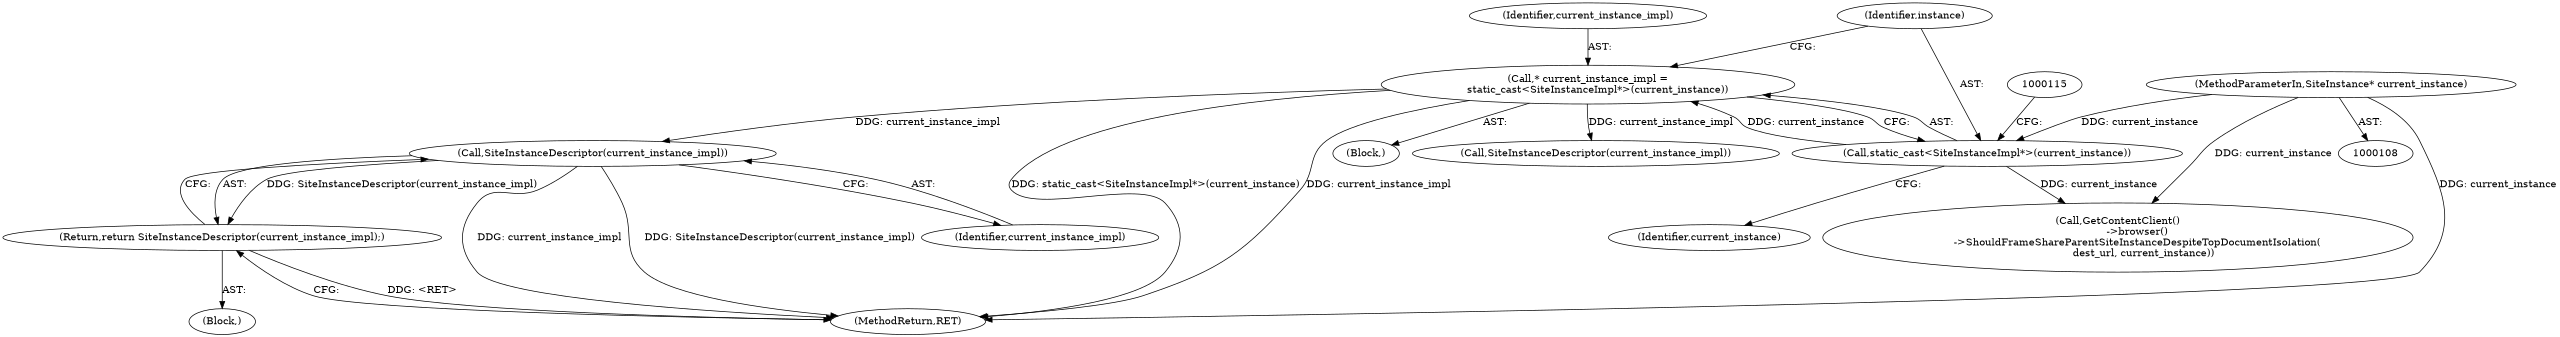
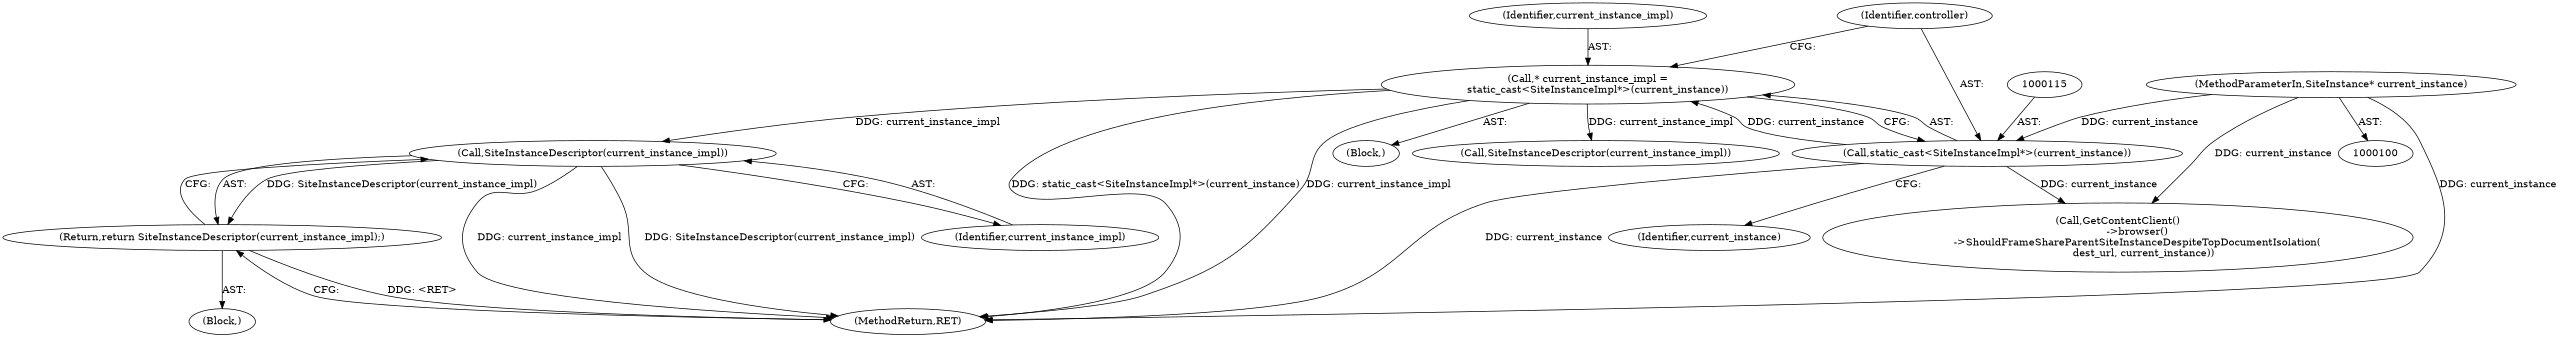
(1915, 16) -> (1915, 16)
(2031, 122) -> (2031, 122)
(2376, 153) -> (2376, 153)
none -> (1424, 236)
